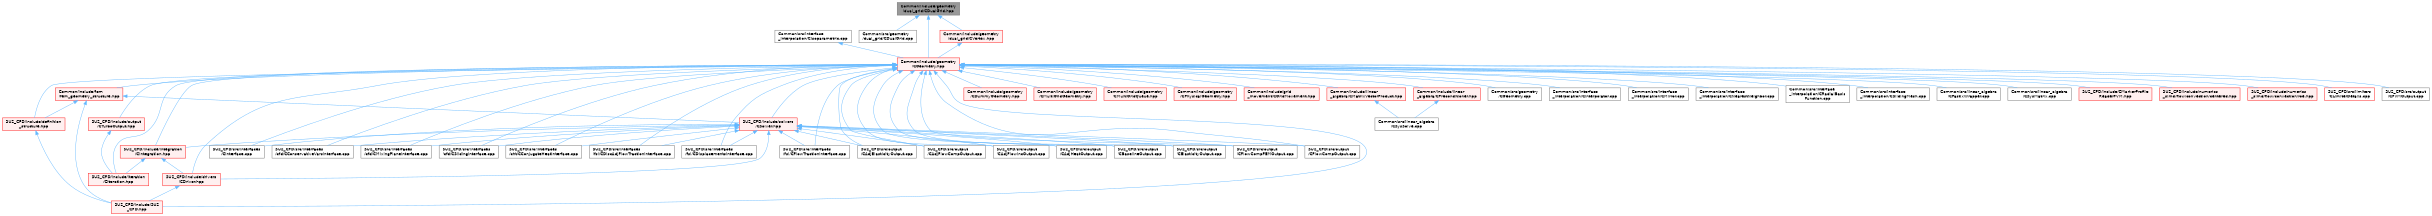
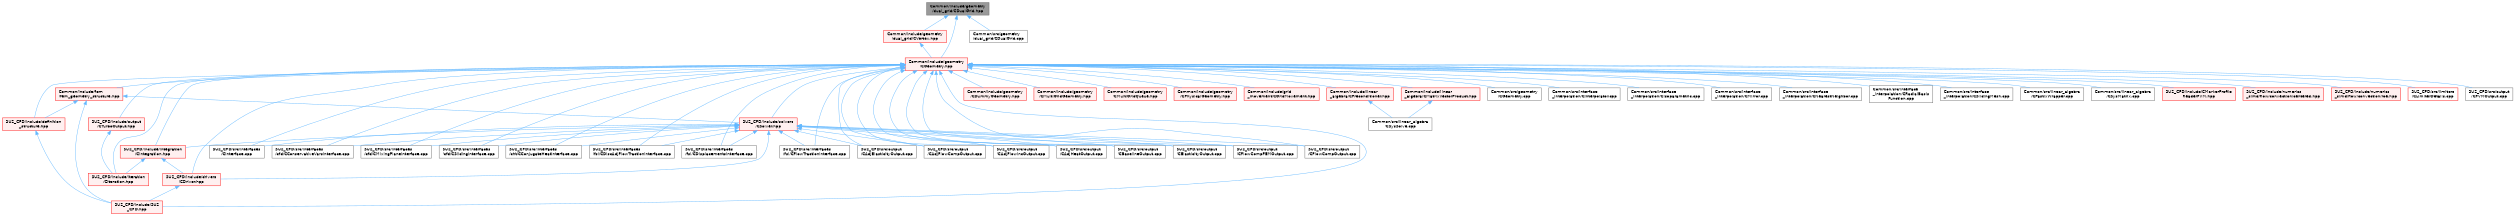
(873, 51) -> (1406, 74)
